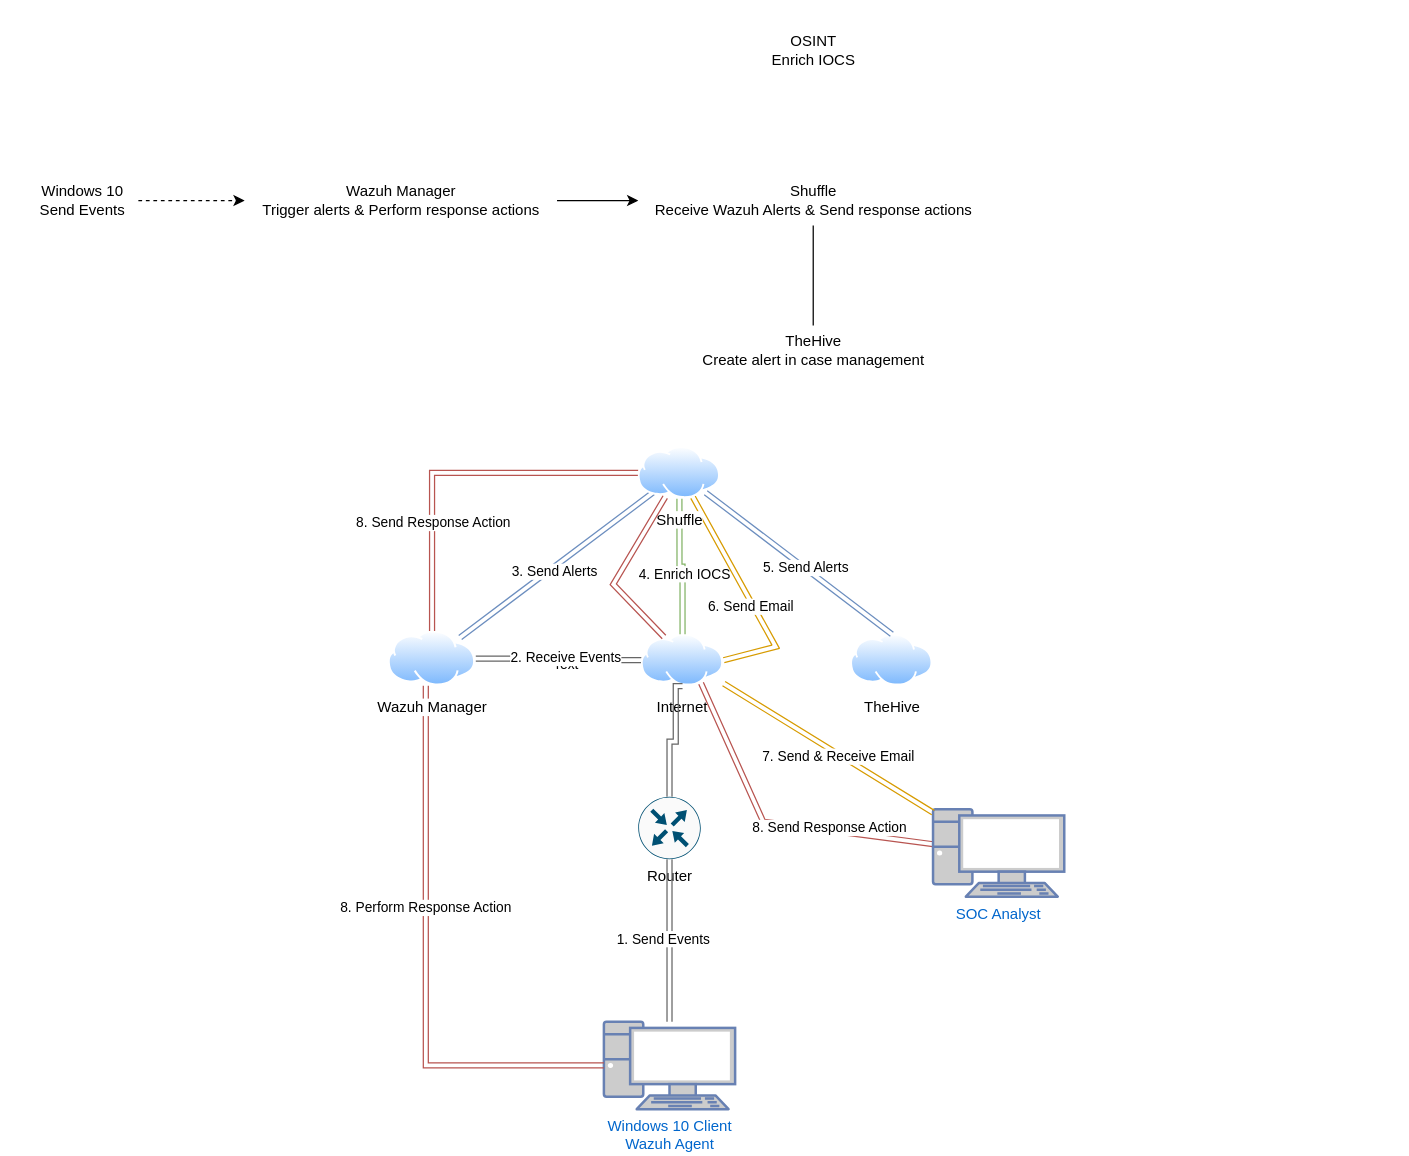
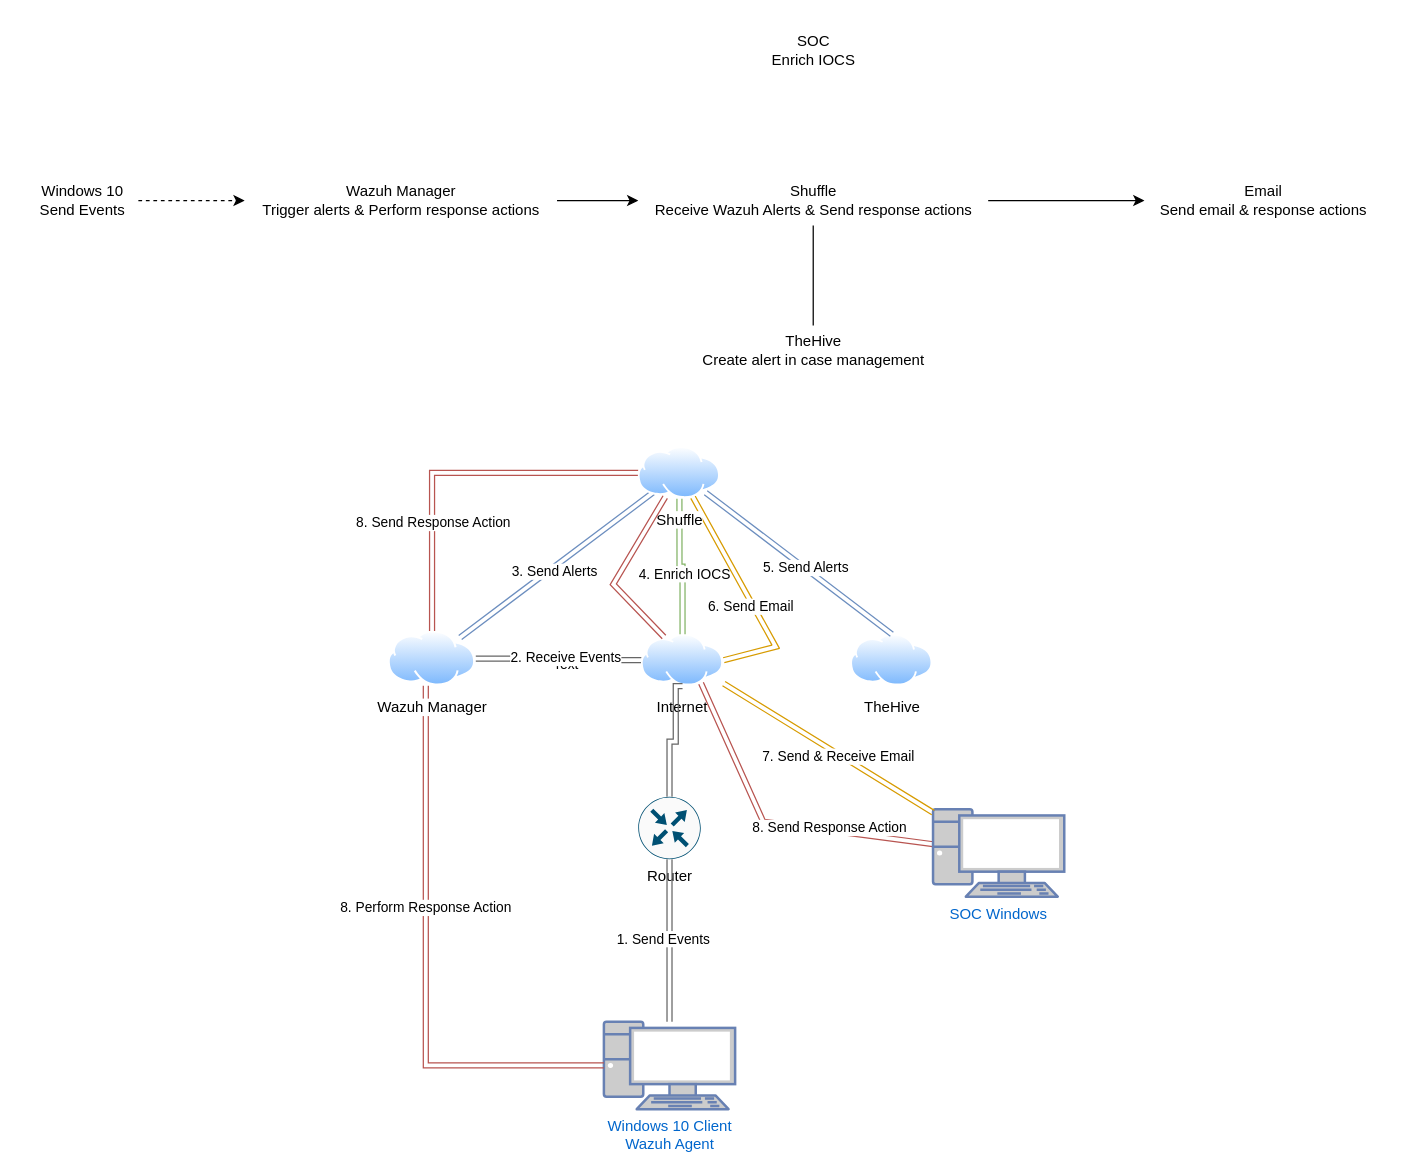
(814, 51) -> (814, 51)
none -> (1062, 201)
none -> (1263, 201)
(999, 915) -> (999, 915)
